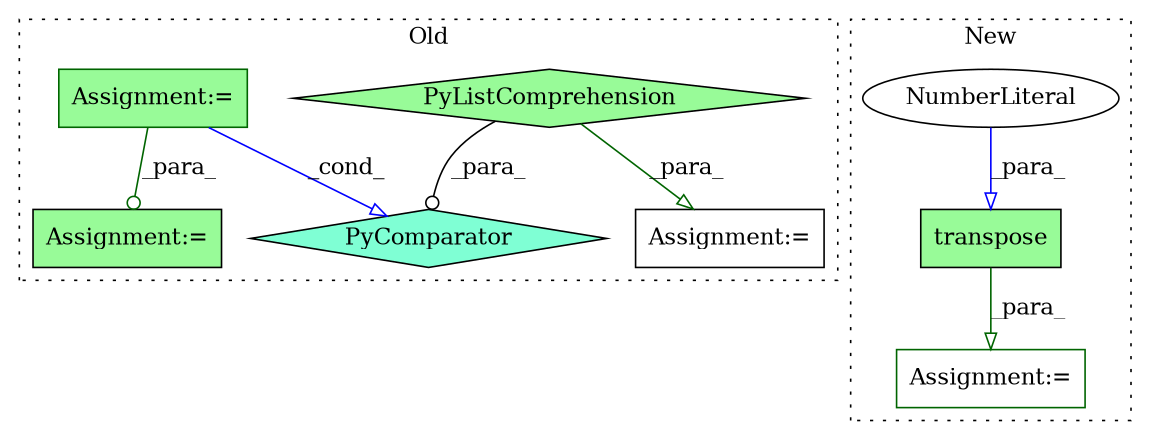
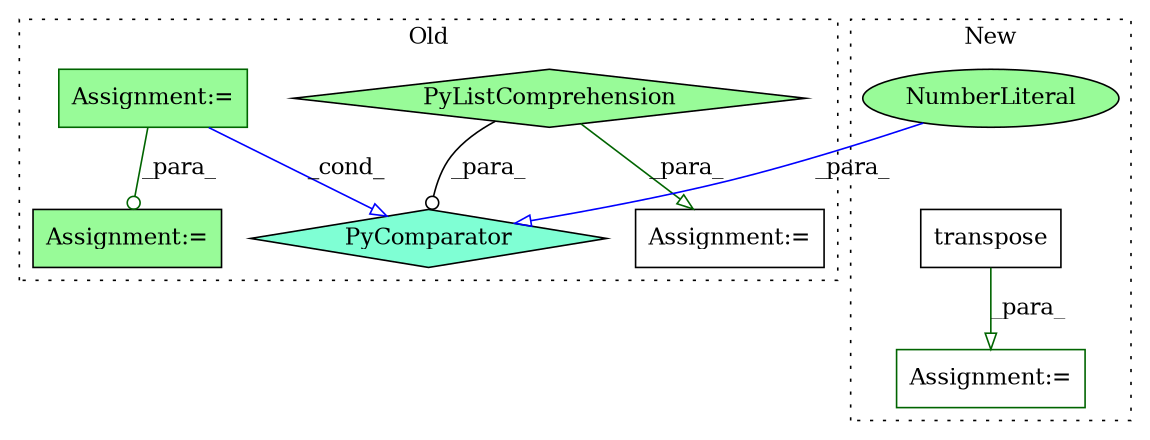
(991, 98) -> (991, 98)
(991, 160) -> (729, 181)
(991, 238) -> (991, 238)
